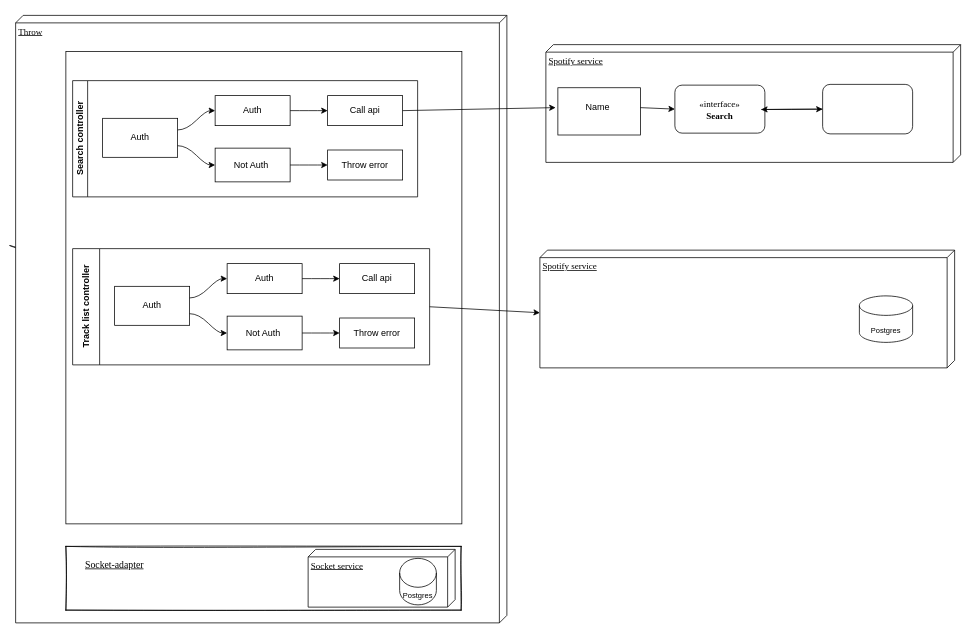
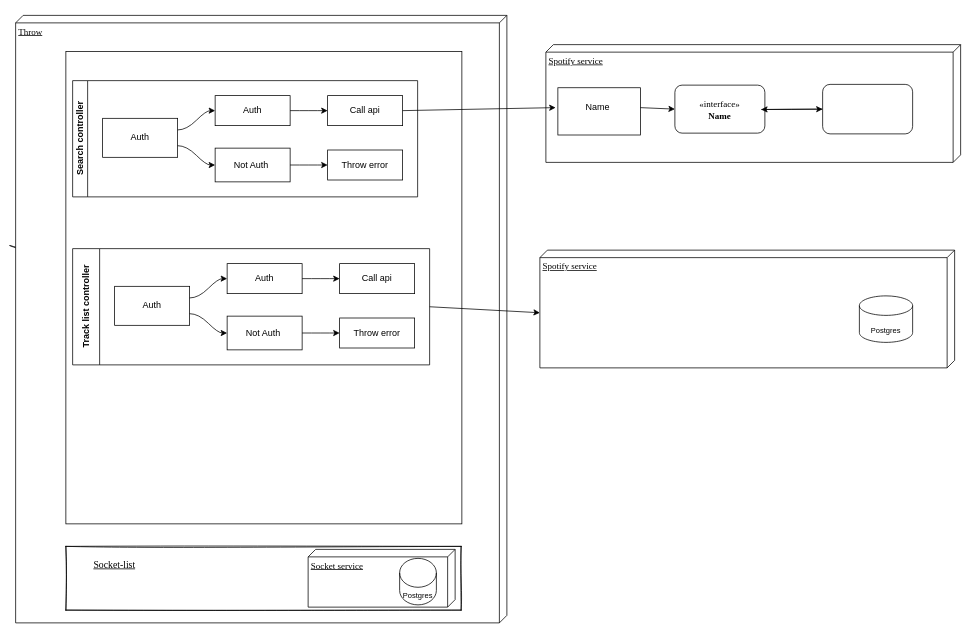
(720, 110) -> (720, 110)
(114, 564) -> (114, 564)
